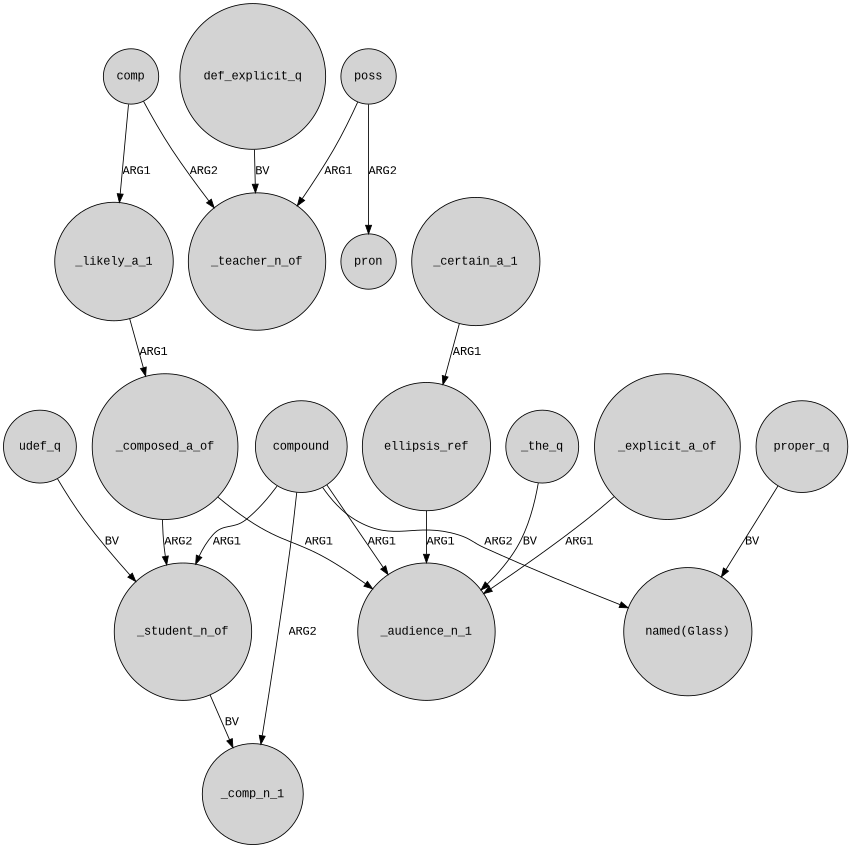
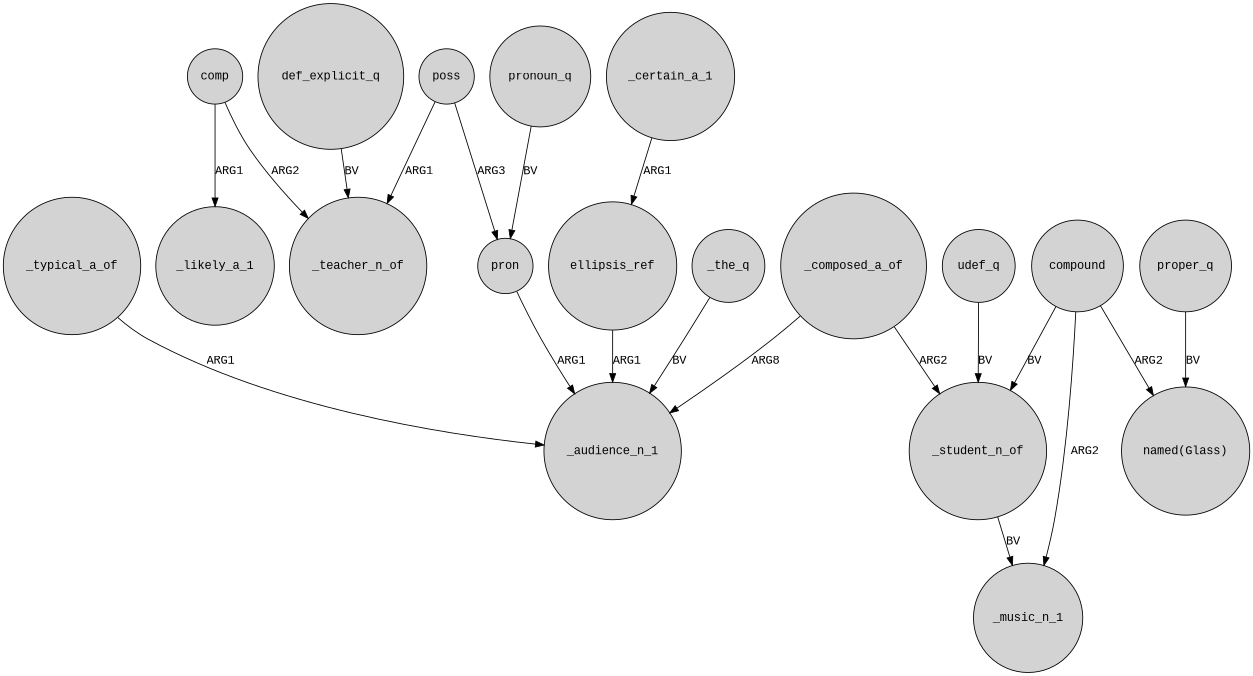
none -> (540, 76)
(383, 171) -> (492, 171)
(137, 343) -> none
(667, 447) -> (72, 266)
(355, 526) -> (542, 340)
(227, 541) -> (1035, 361)
(319, 541) -> (766, 361)
(253, 794) -> (1028, 618)
